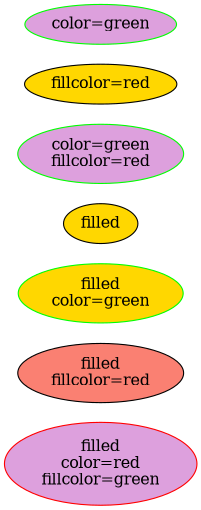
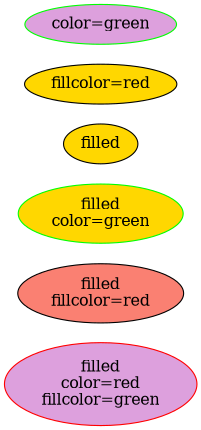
(101, 154) -> none
